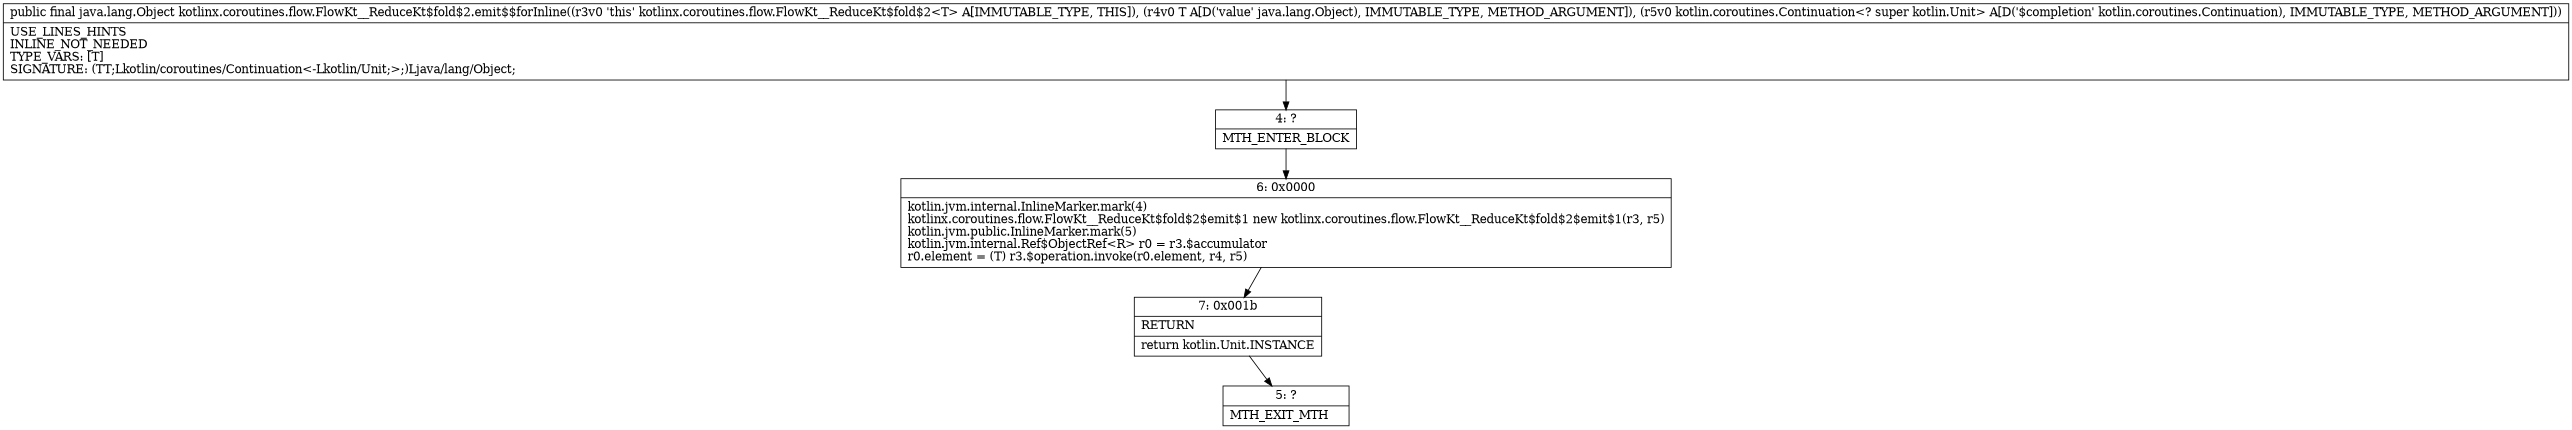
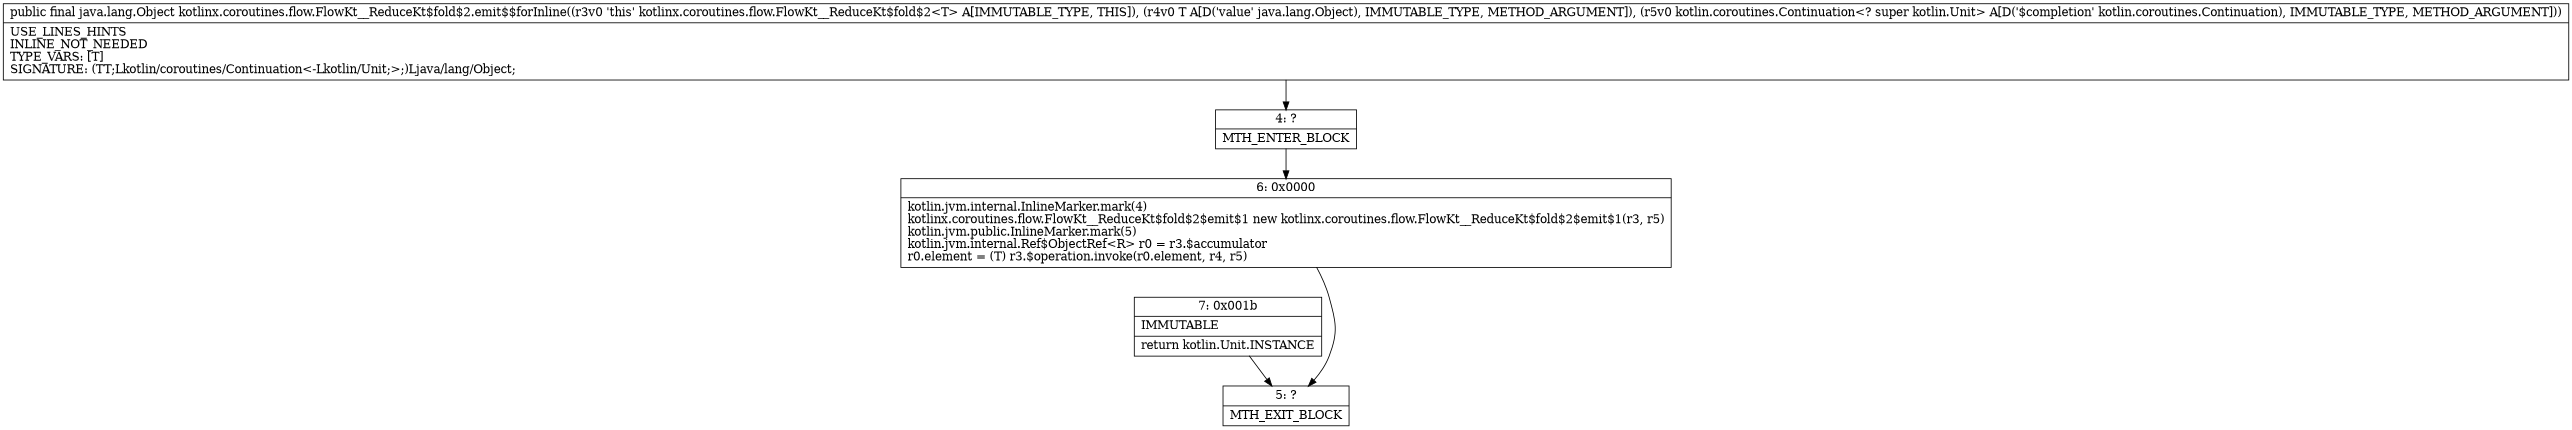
(1255, 279) -> (1335, 325)
(1168, 326) -> (1180, 326)
(1279, 415) -> (1286, 415)
